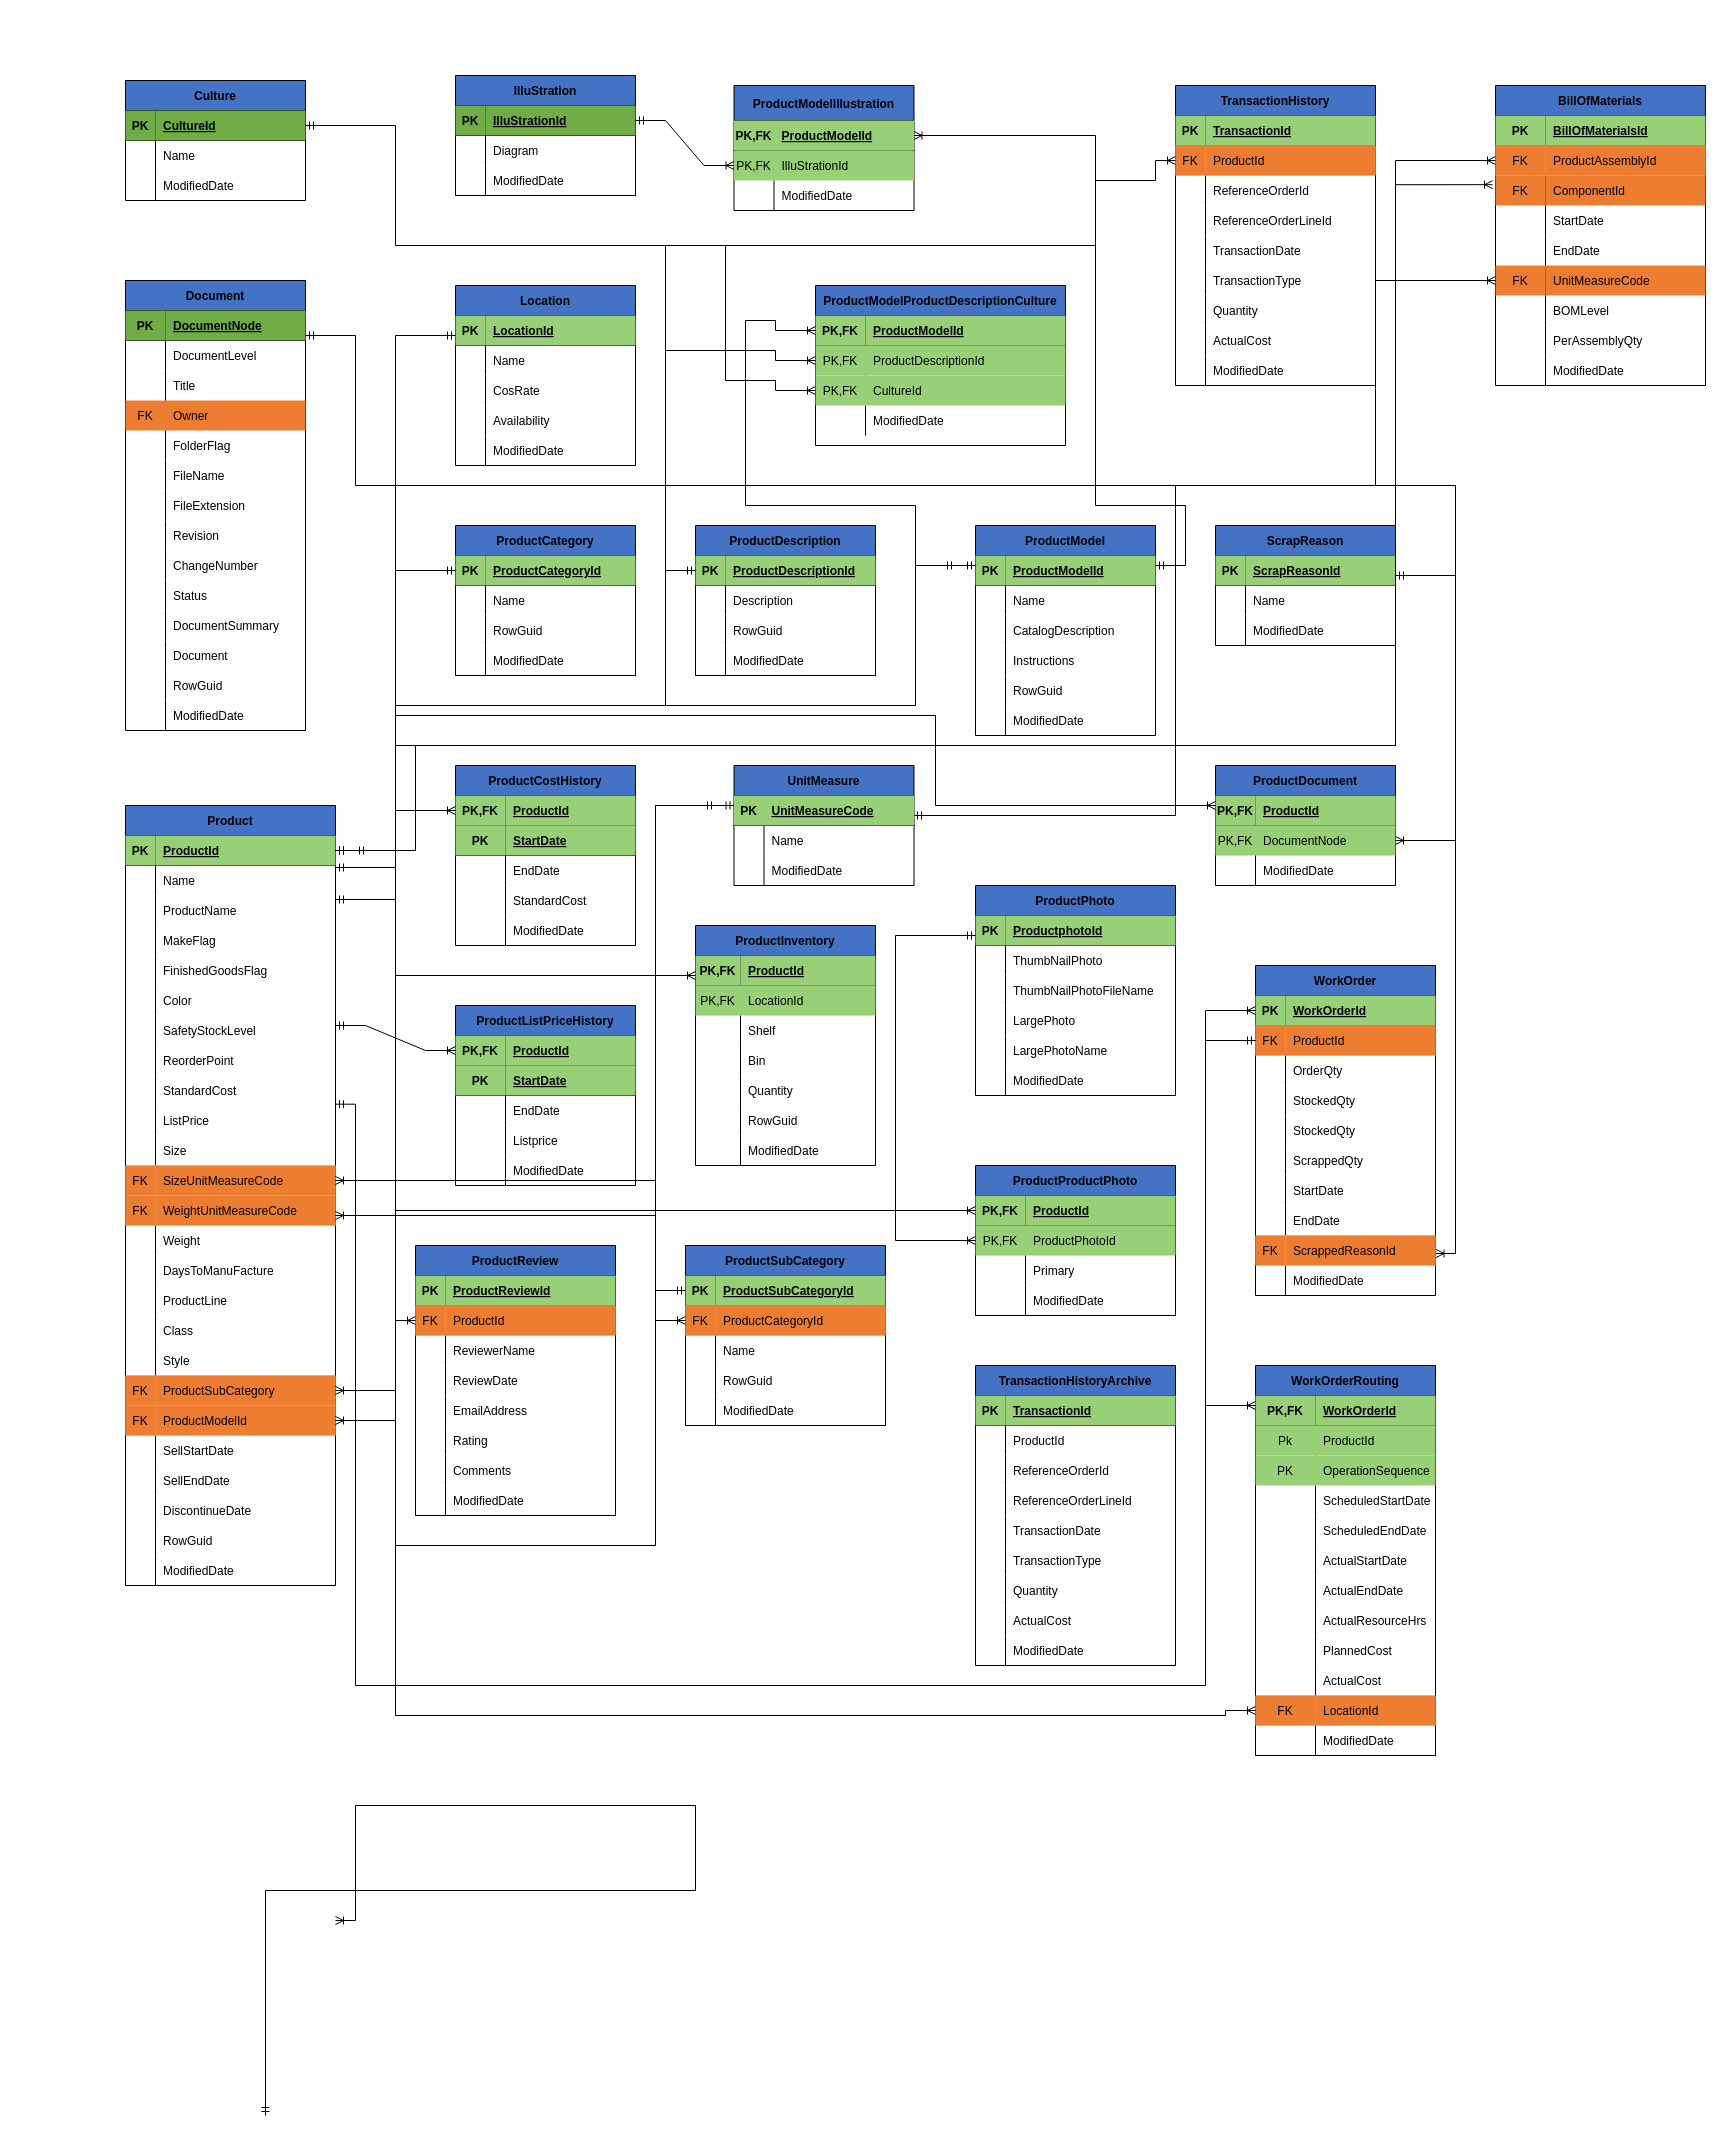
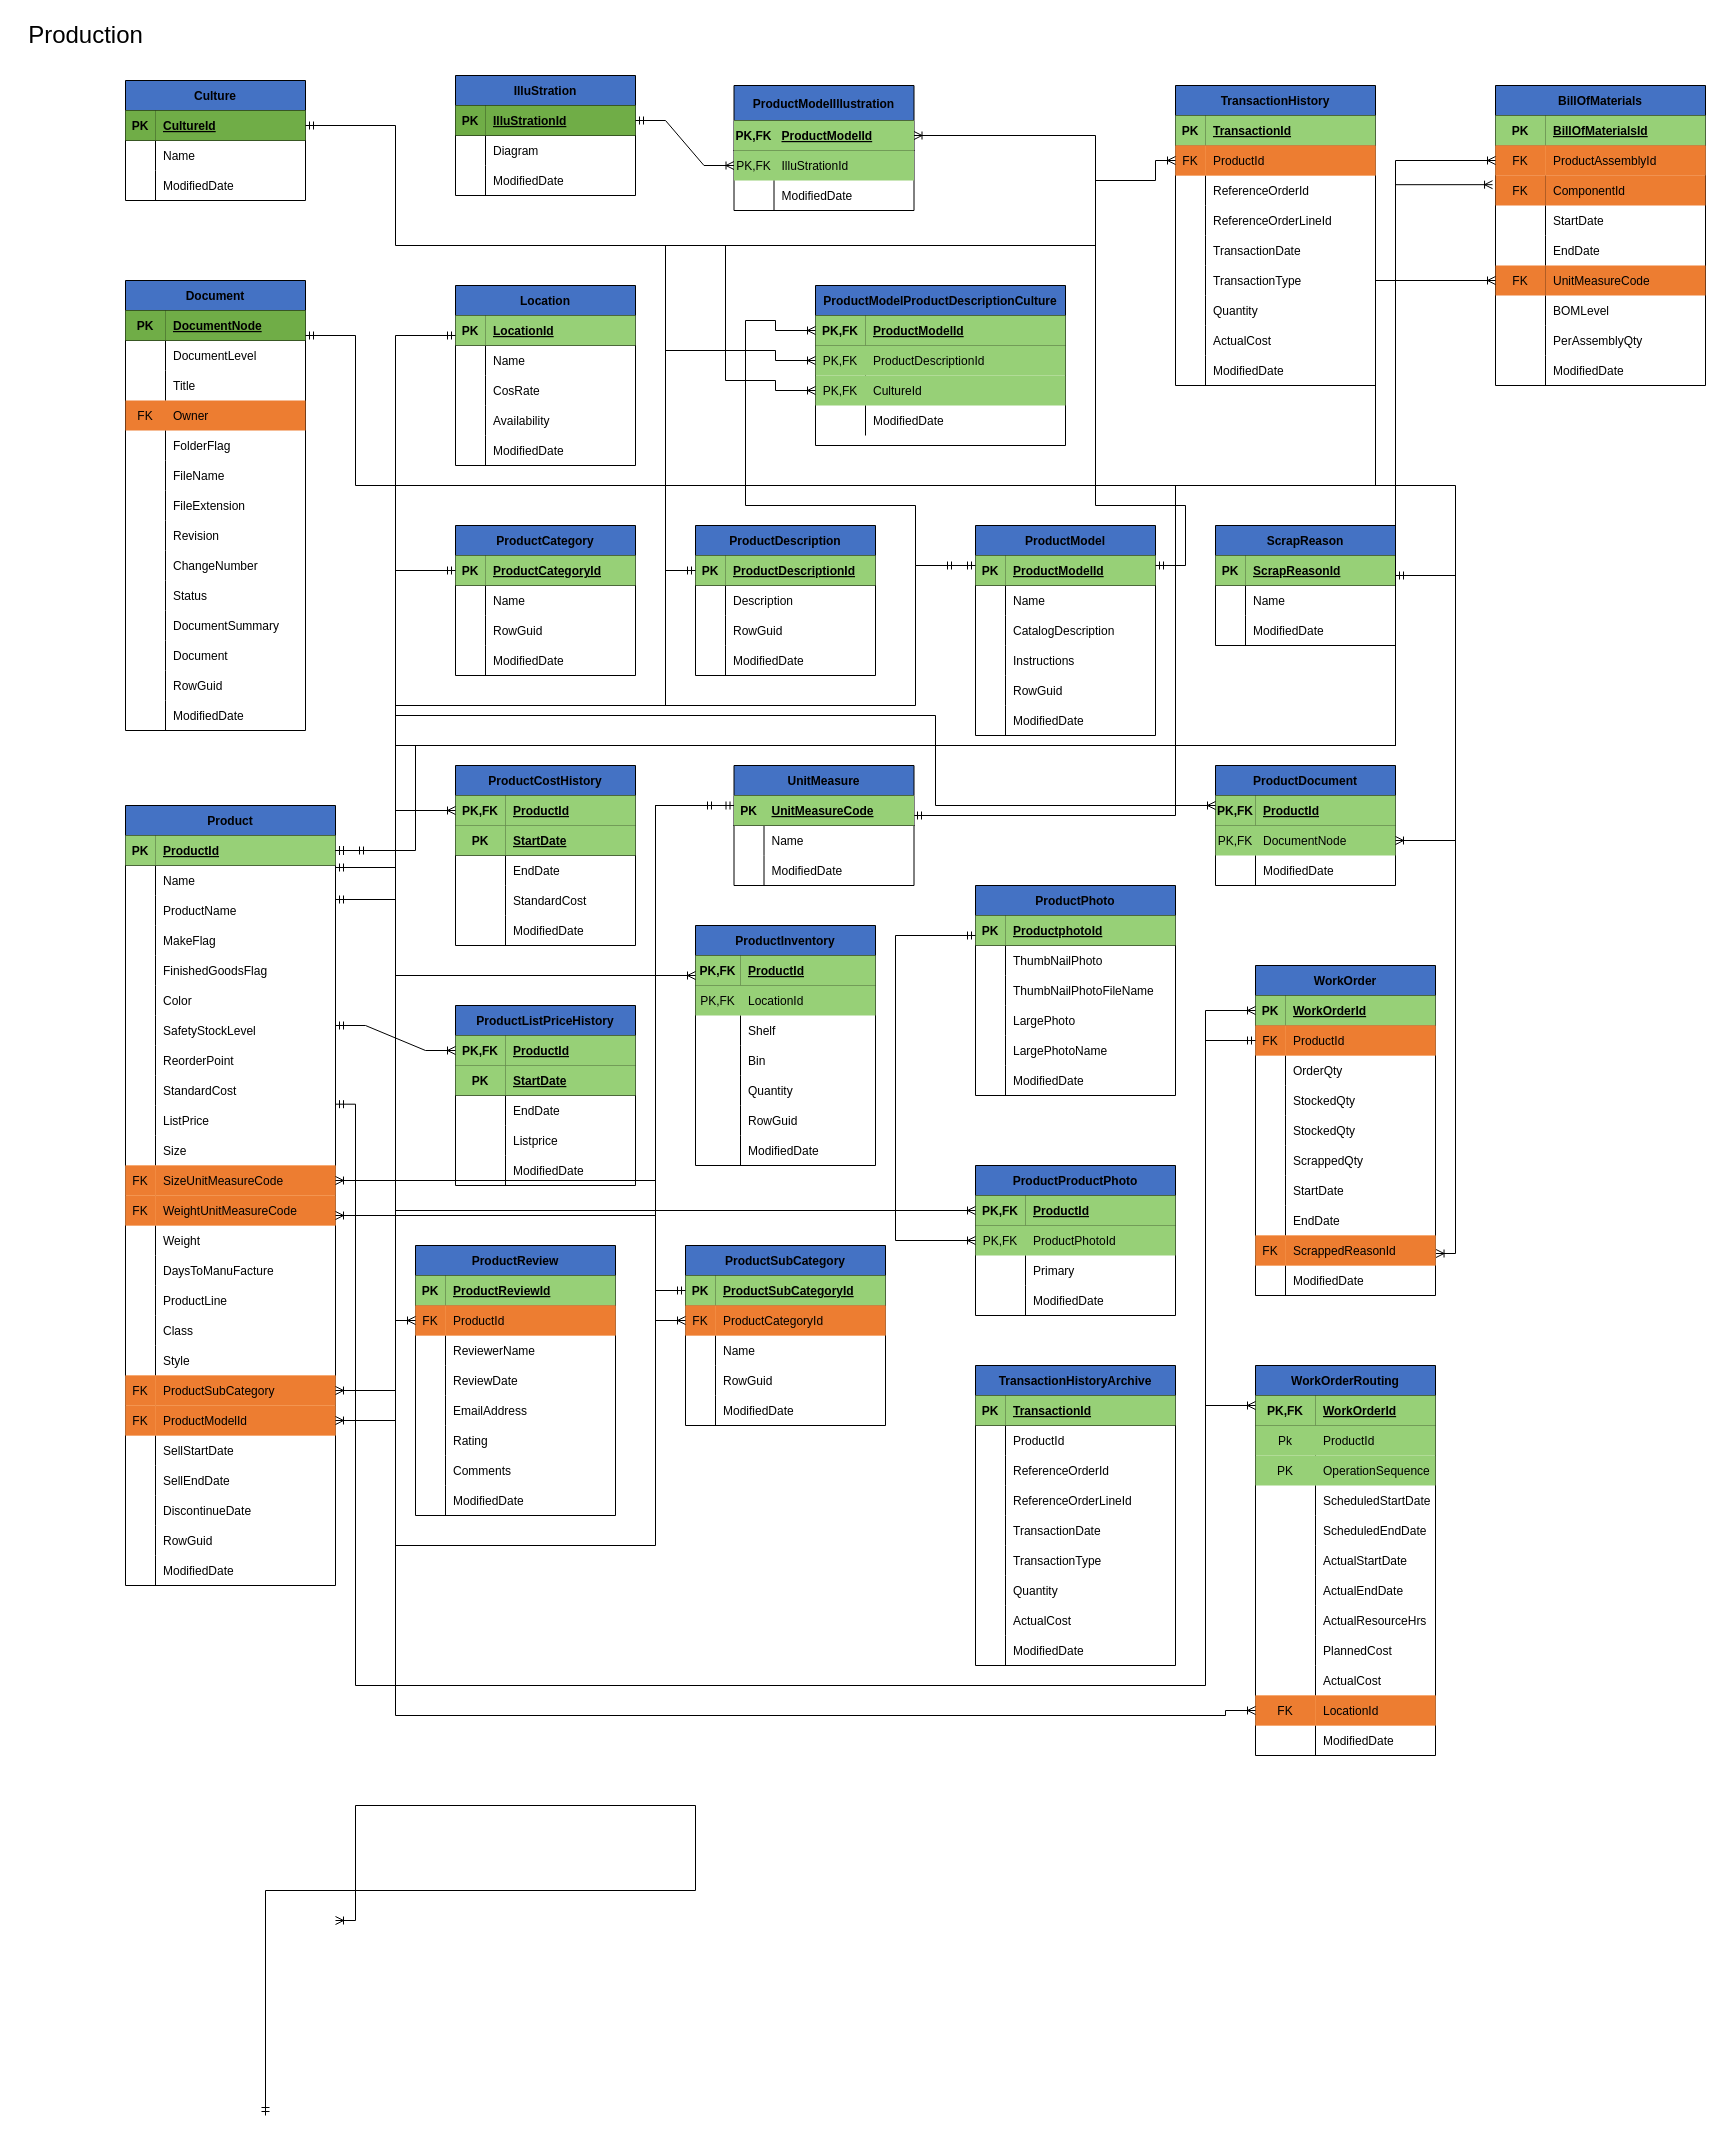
none -> (86, 36)
